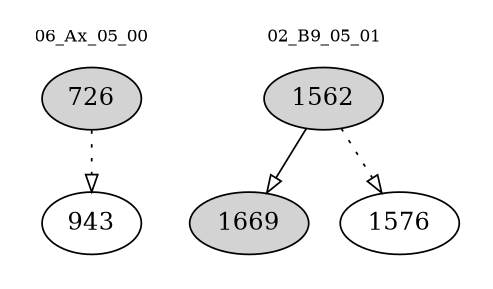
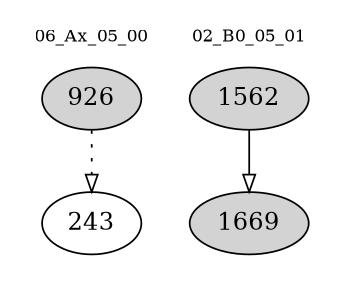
(324, 37) -> (249, 37)
(92, 99) -> (92, 99)
(92, 223) -> (92, 223)
(400, 223) -> none
